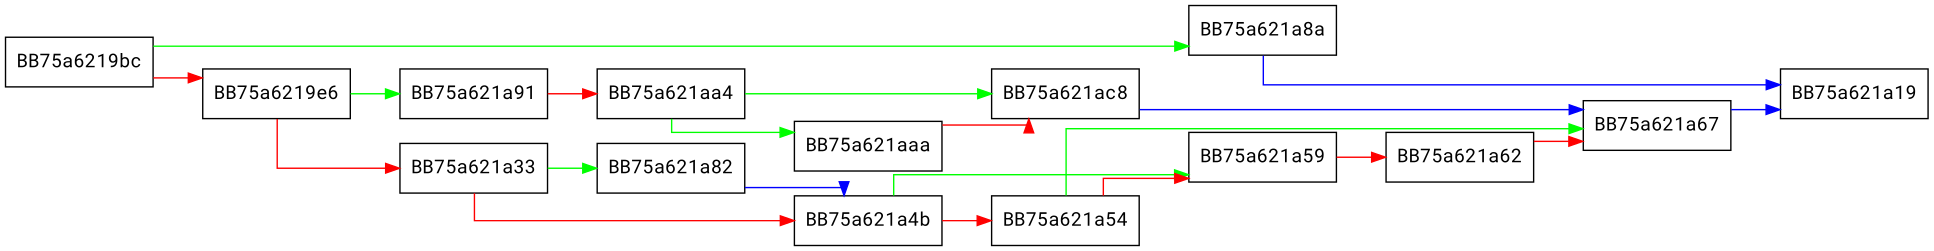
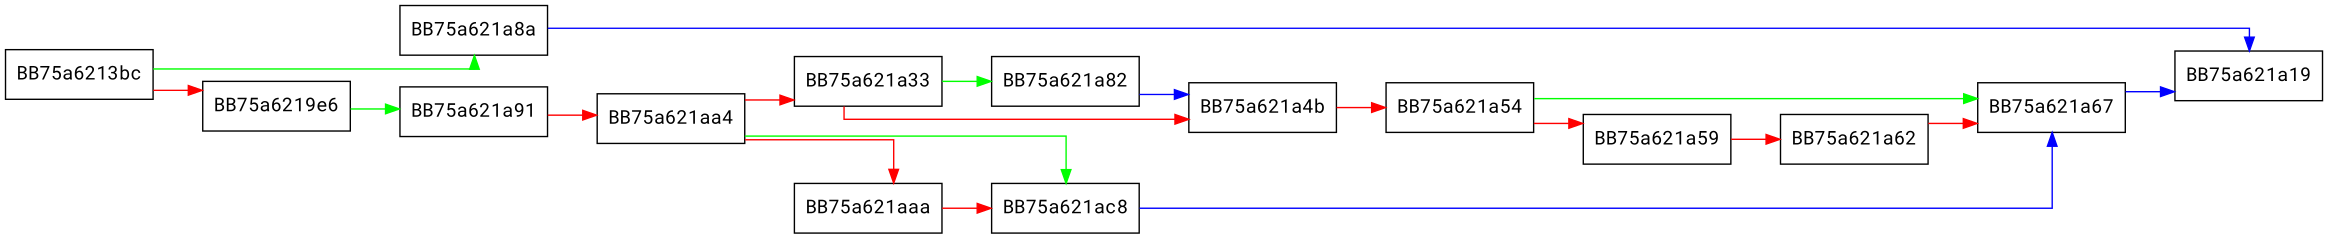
(79, 62) -> (79, 74)
(719, 132) -> (834, 140)
(307, 168) -> (762, 100)
(1024, 175) -> none
